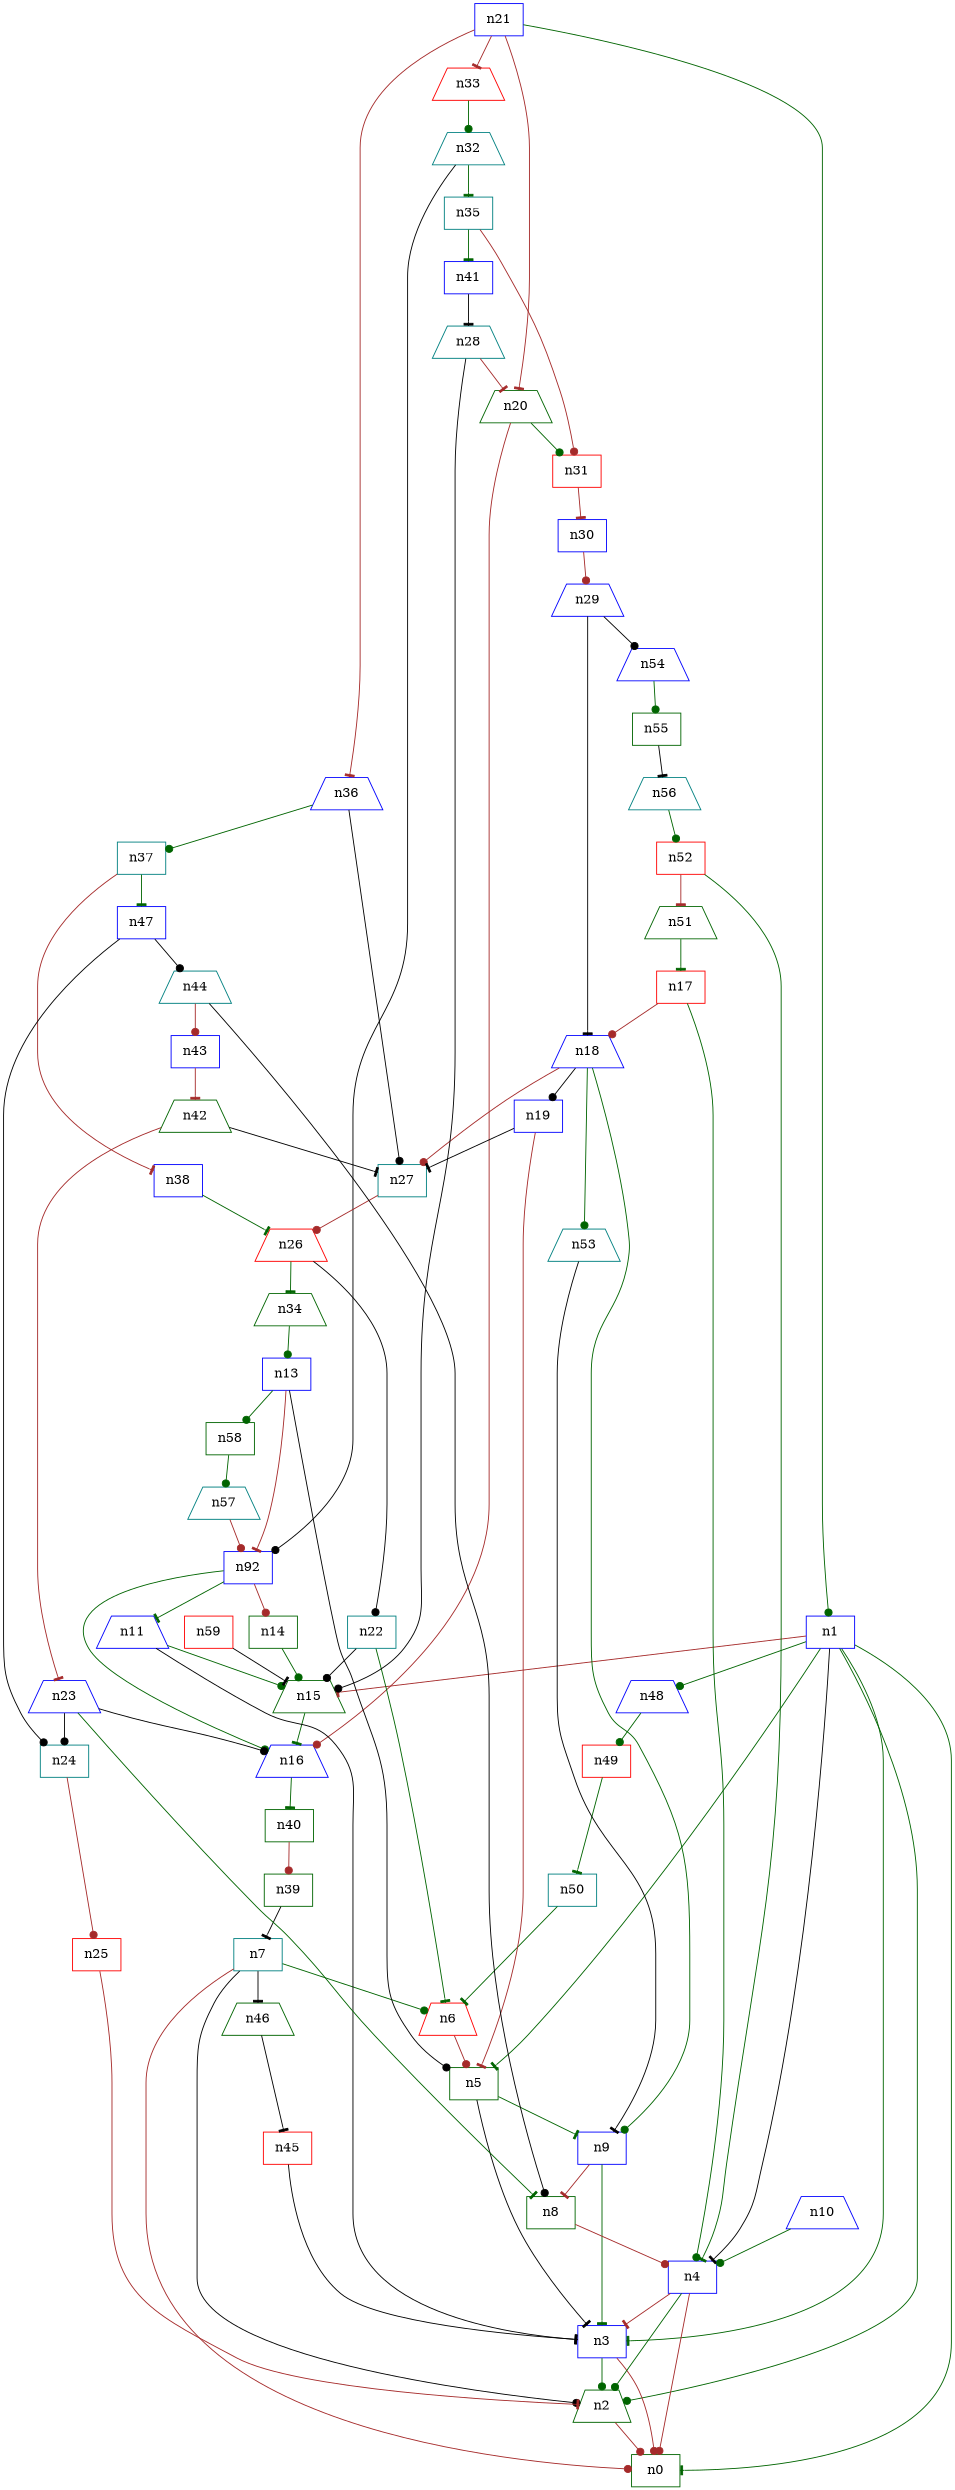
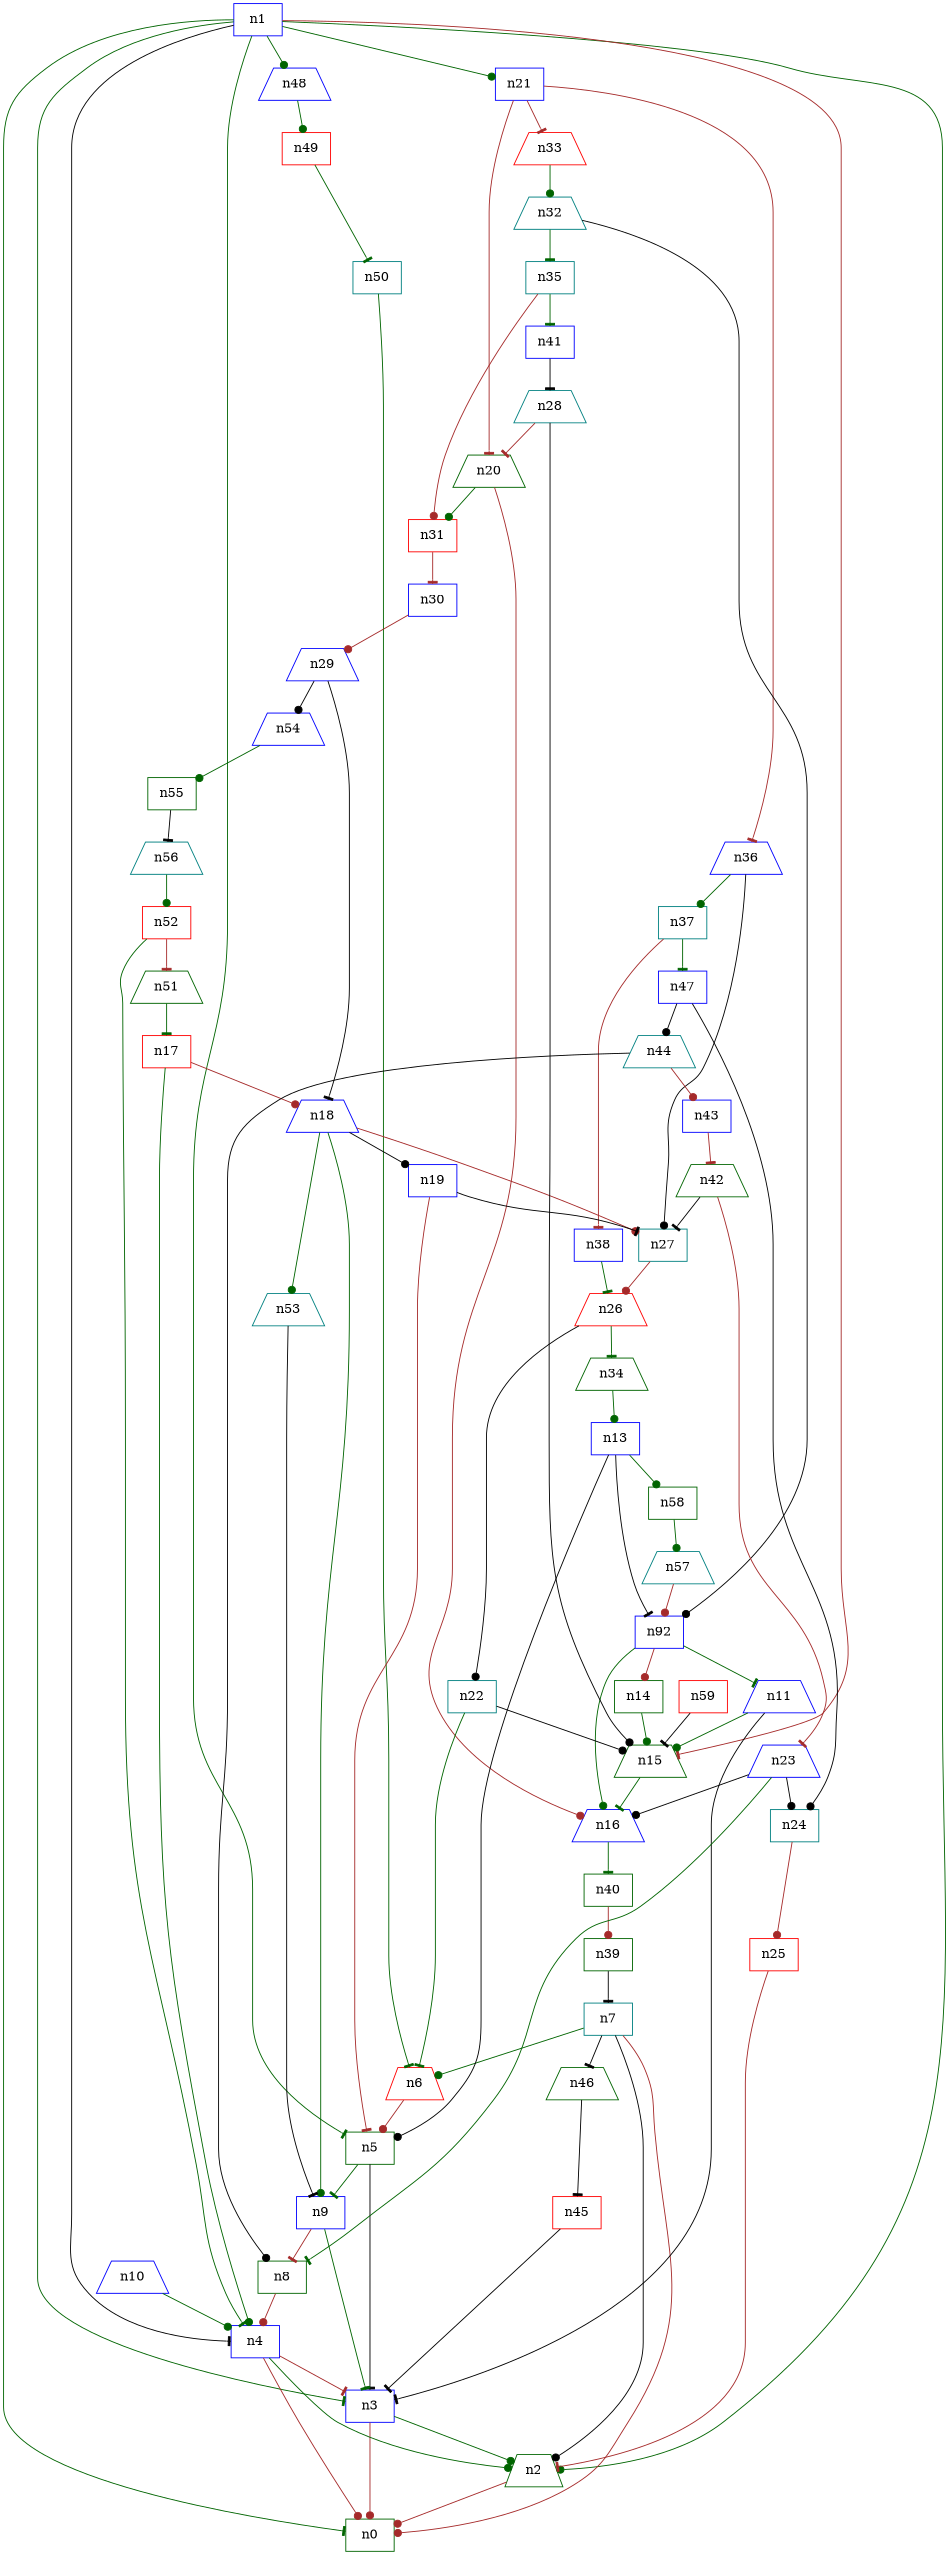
(822, 711) -> (385, 51)
(278, 1470) -> (623, 1535)
